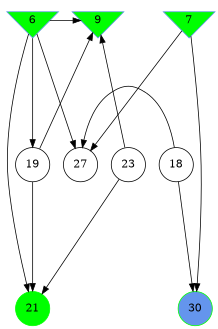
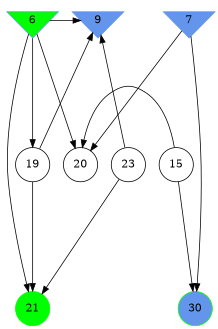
(98, 21) -> (98, 21)
(189, 21) -> (189, 21)
(81, 165) -> (81, 165)
(176, 165) -> (176, 165)
